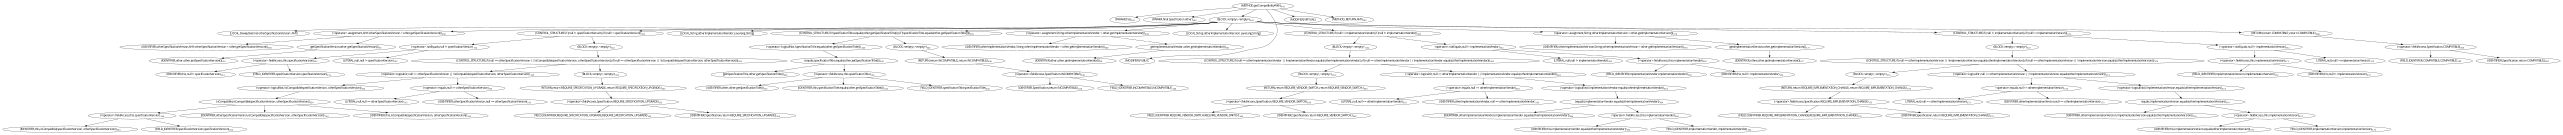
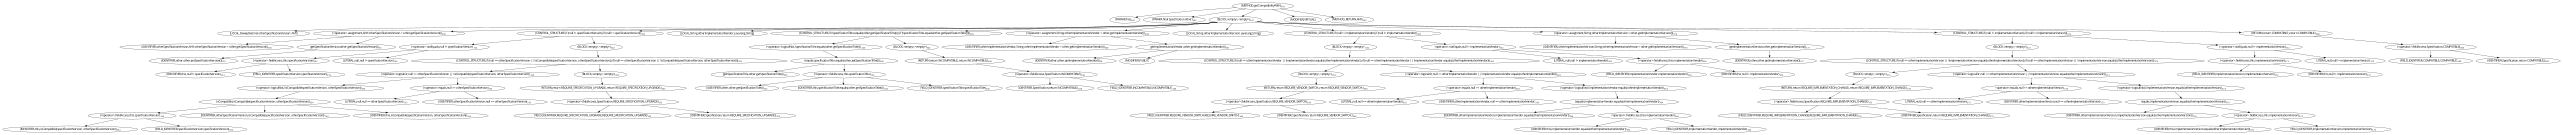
(1231, 54) -> (1163, 54)
